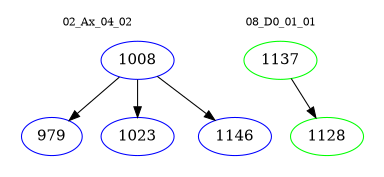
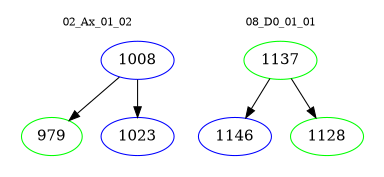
(97, 23) -> (97, 23)
(176, 90) -> (261, 94)
(52, 137) -> (52, 137)
